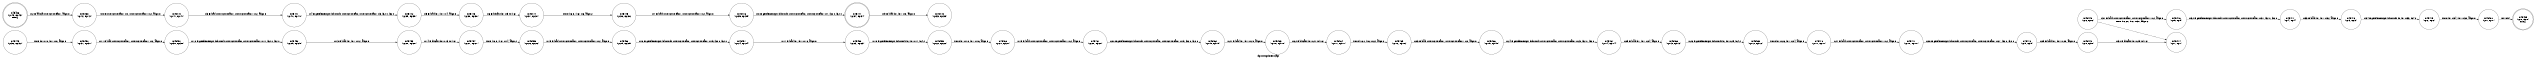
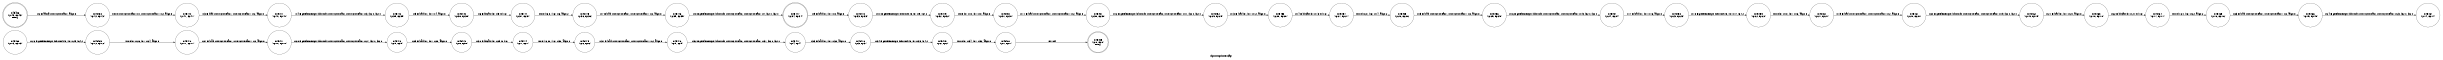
none -> (901, 15)
(2131, 31) -> (553, 42)
(1641, 42) -> none
